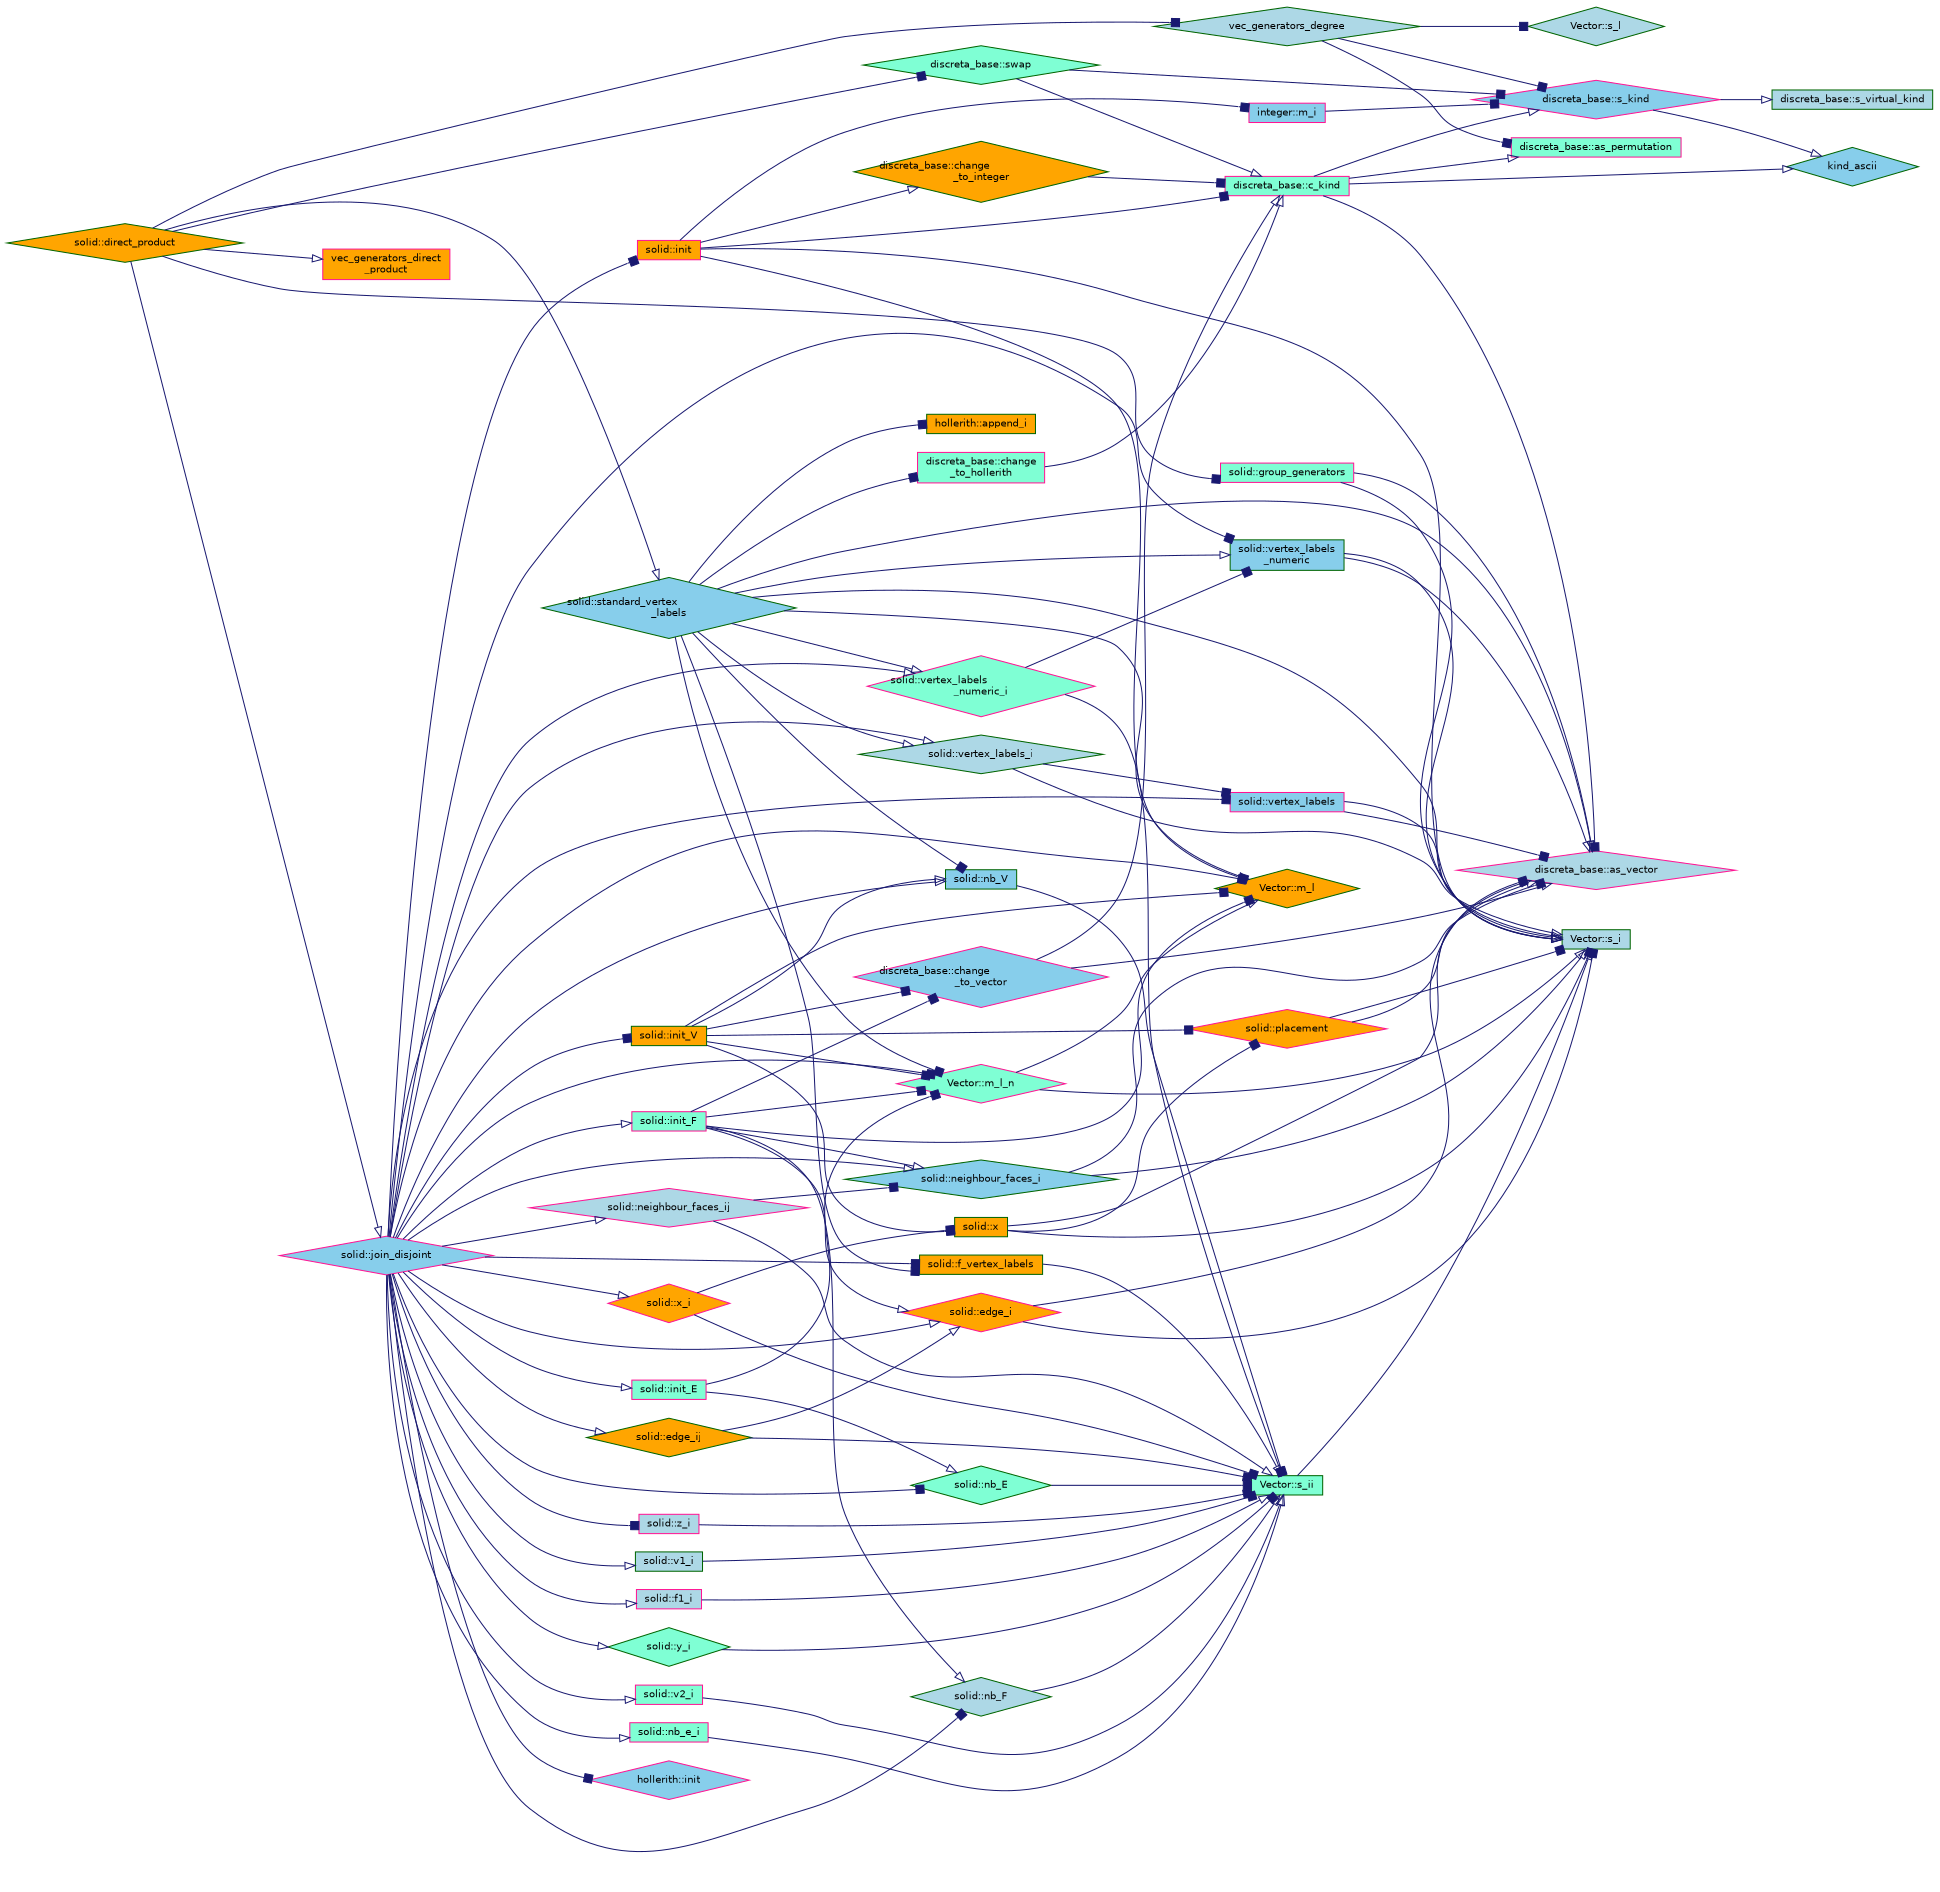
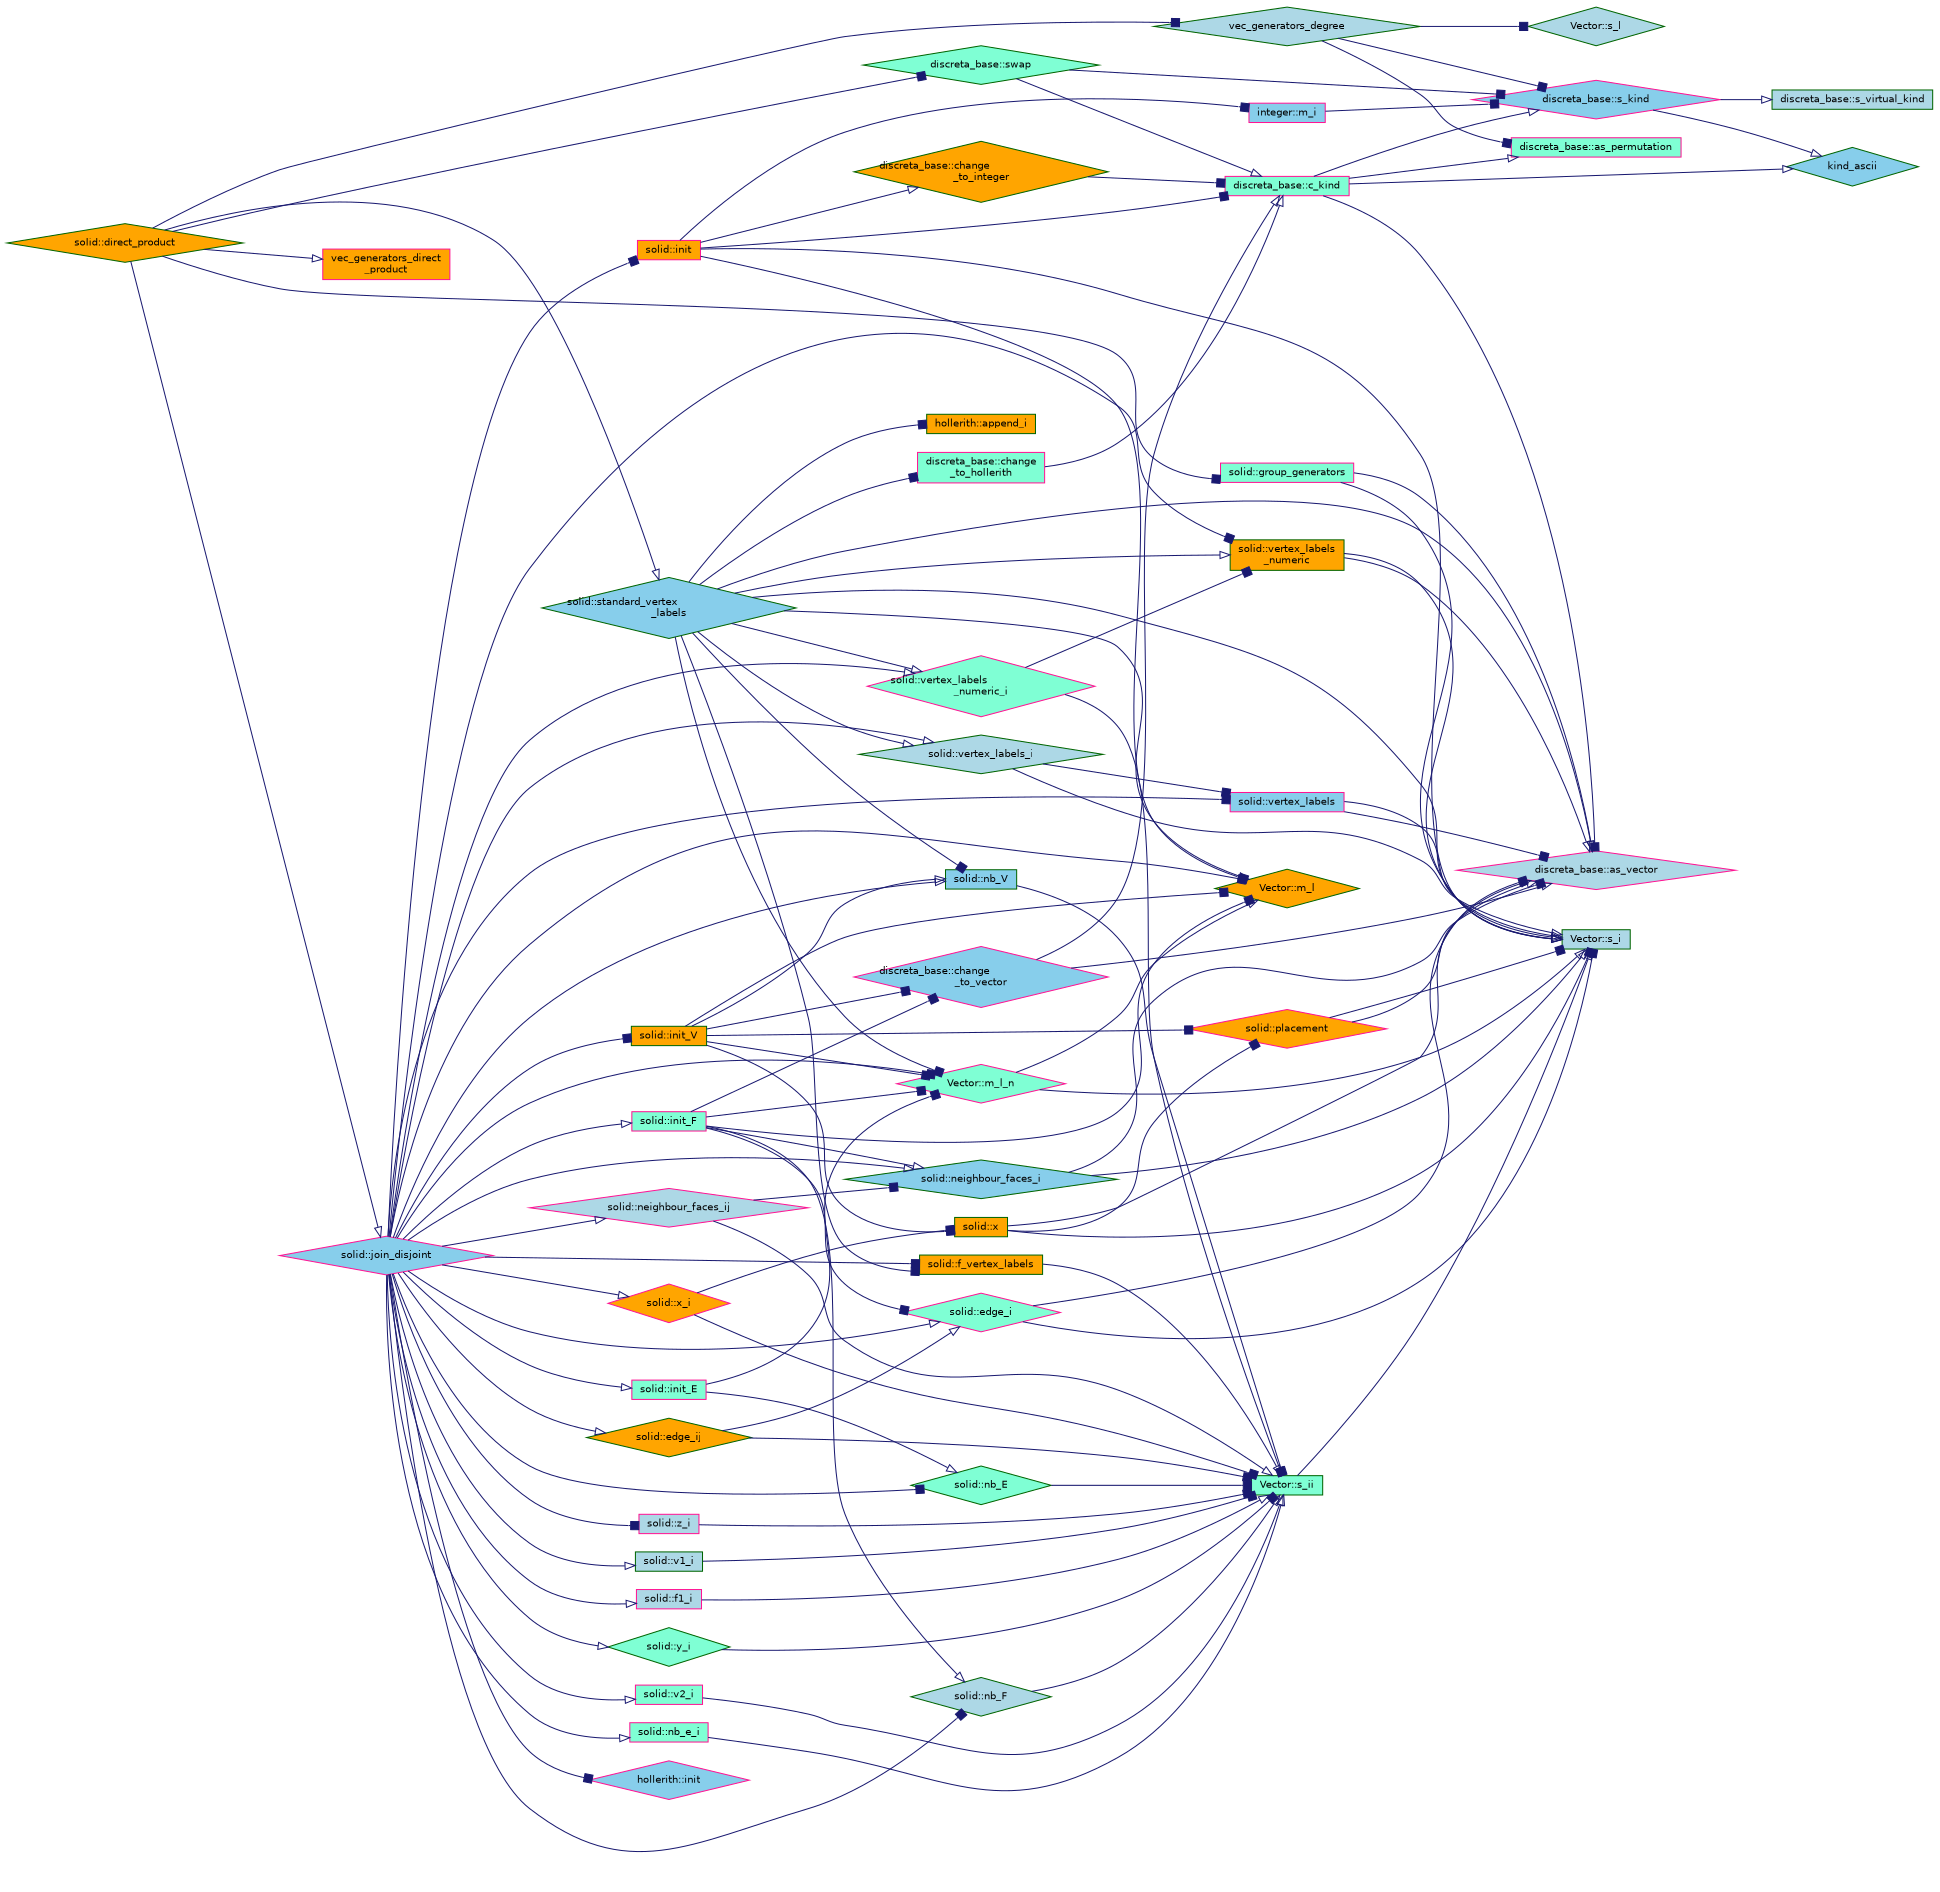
(1287, 555) -> (1287, 555)
(822, 1204) -> (822, 1204)
(981, 1312) -> (981, 1312)
